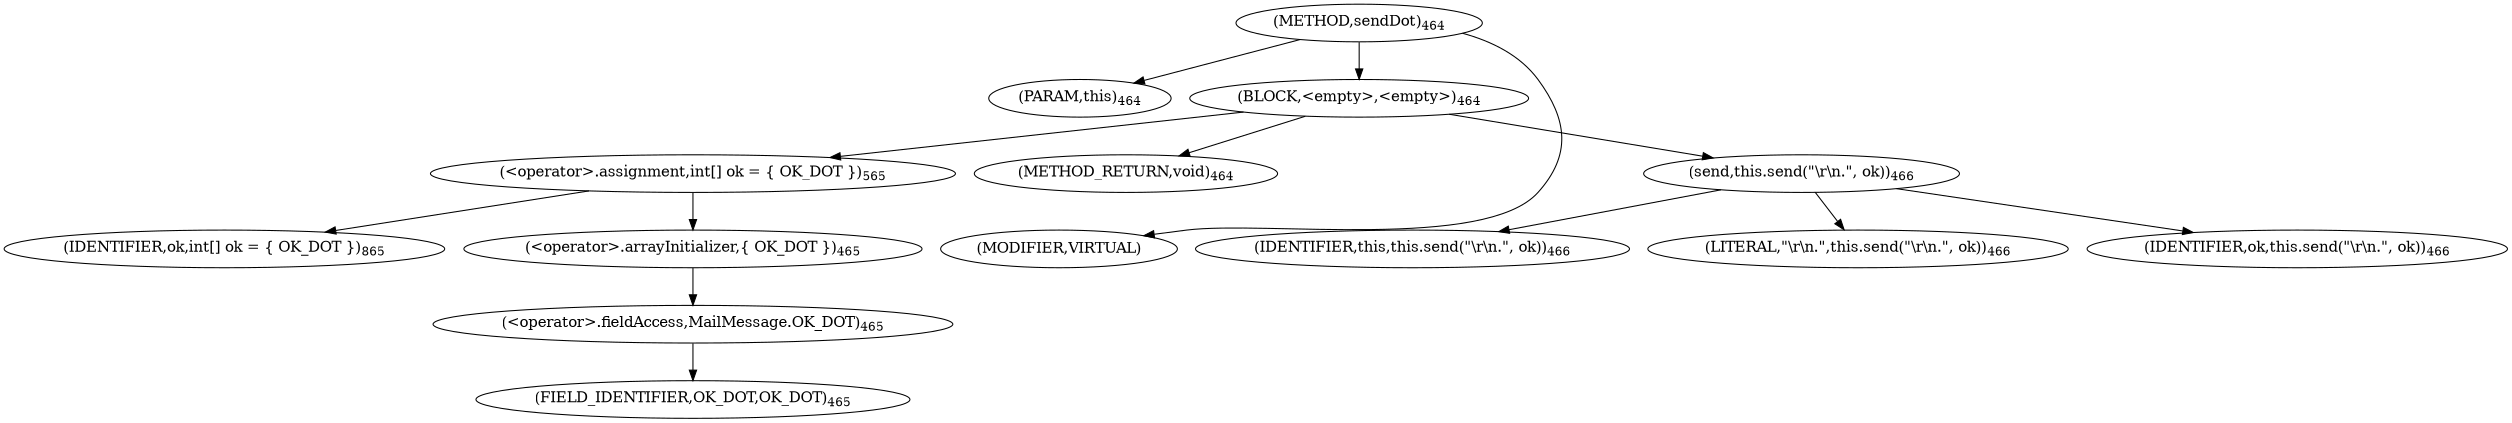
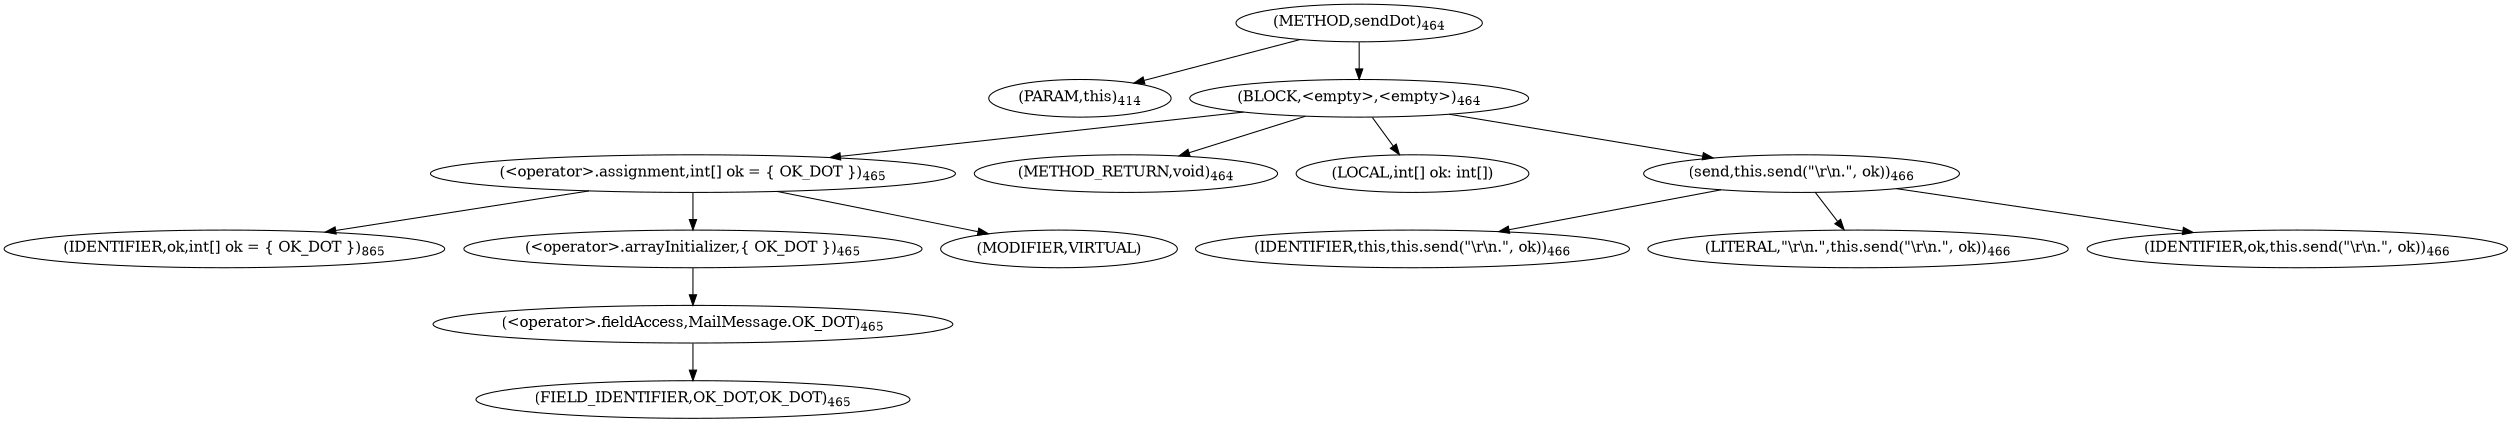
(1130, 97) -> (1130, 97)
(874, 172) -> (874, 172)
none -> (1413, 174)
(1457, 223) -> (877, 212)
